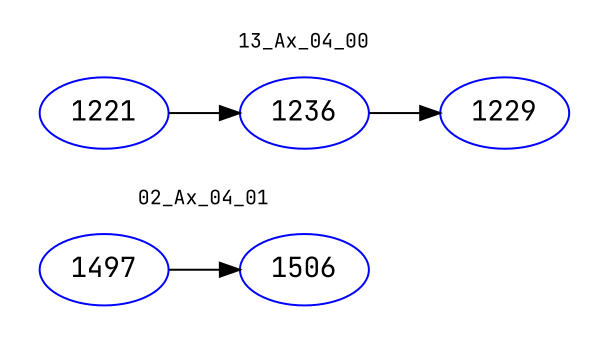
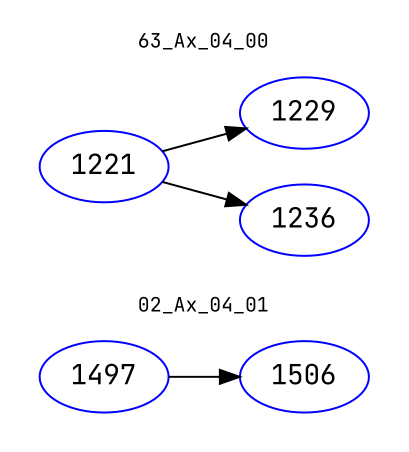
(304, 43) -> (204, 43)
(394, 113) -> (195, 142)
